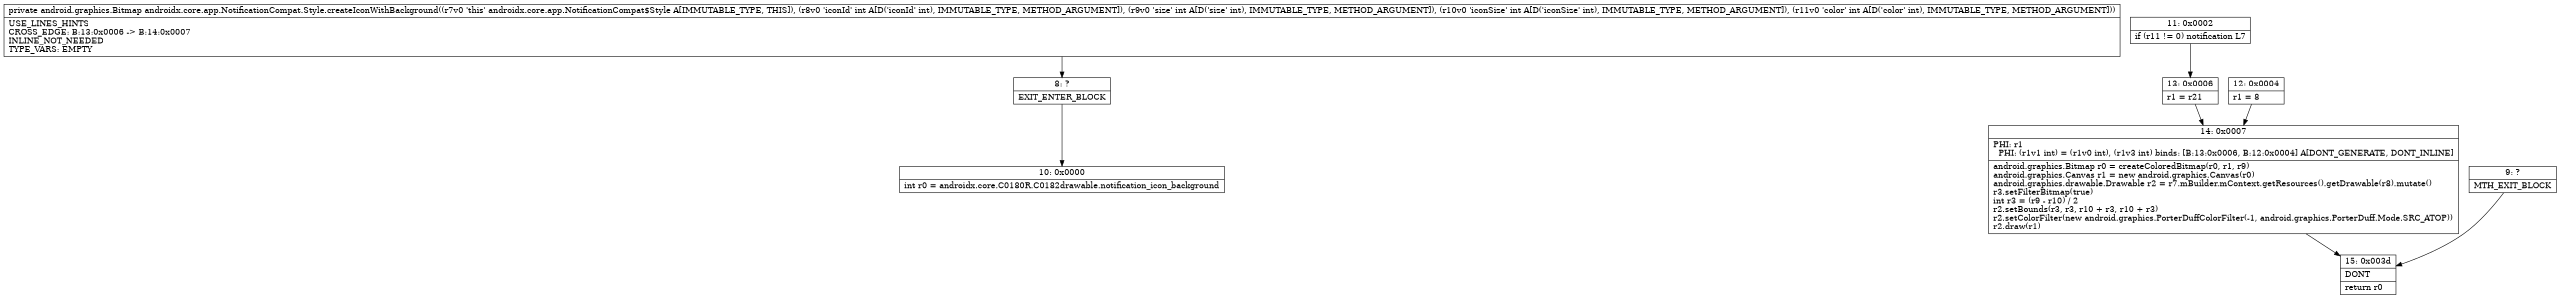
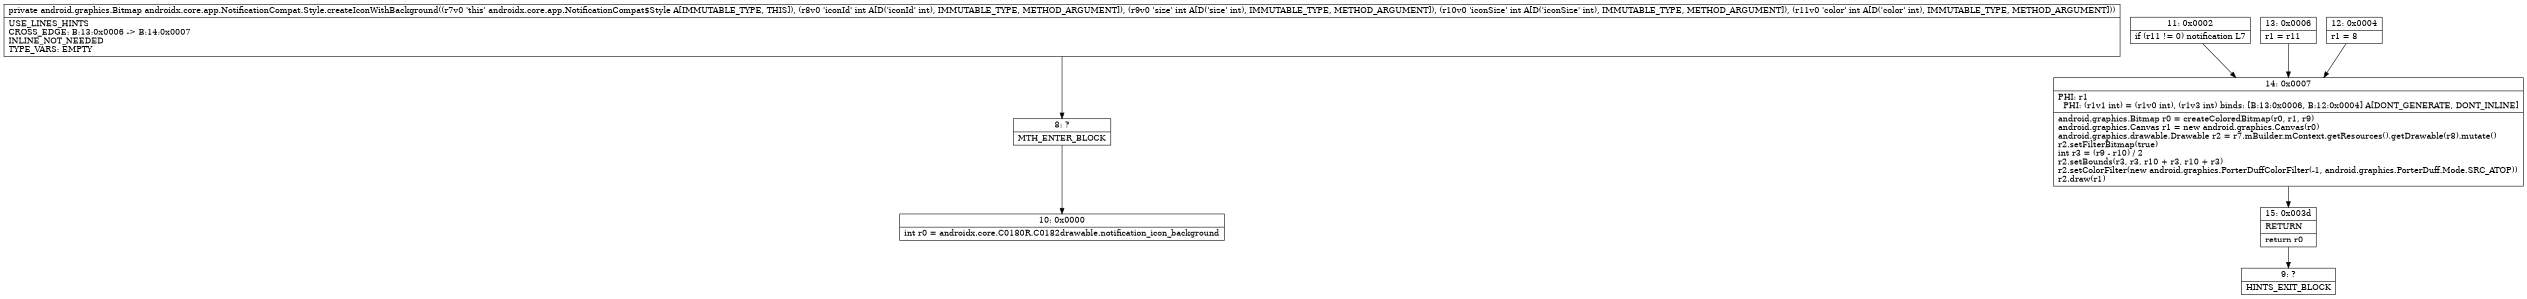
(2190, 58) -> (2217, 59)
(1062, 97) -> (1062, 138)
(2185, 97) -> (2283, 37)
(2513, 186) -> (2288, 288)
(2043, 192) -> (2108, 145)
(2459, 237) -> (2288, 255)
(2358, 274) -> (2284, 227)
